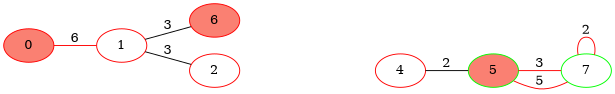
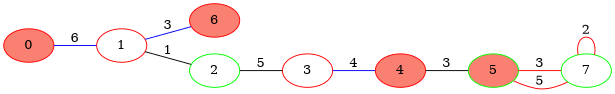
(168, 33) -> (168, 33)
(75, 46) -> (75, 46)
(168, 51) -> (168, 51)
(447, 64) -> (447, 64)
(215, 71) -> (215, 71)
none -> (308, 71)
(400, 71) -> (400, 71)
